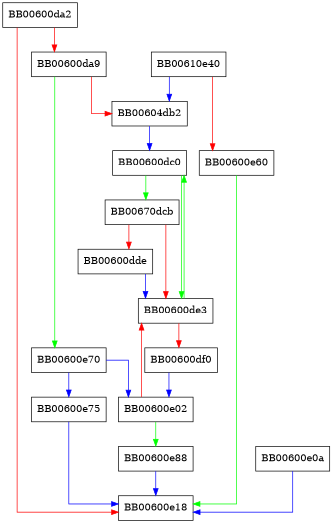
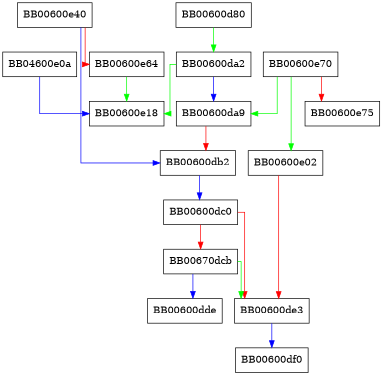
none -> (214, 15)
(54, 36) -> (214, 86)
(189, 64) -> (55, 15)
(150, 114) -> (198, 163)
(237, 163) -> (127, 64)
(146, 184) -> (201, 233)
(55, 209) -> (277, 105)
(129, 233) -> (193, 283)
(182, 233) -> (245, 248)
(184, 240) -> none
(166, 258) -> (241, 275)
(146, 283) -> none
(17, 317) -> (170, 86)
(179, 332) -> (272, 332)
(128, 364) -> (291, 110)
(69, 381) -> (321, 86)
(169, 381) -> none
(156, 459) -> none
(293, 459) -> (40, 64)
(69, 484) -> none
